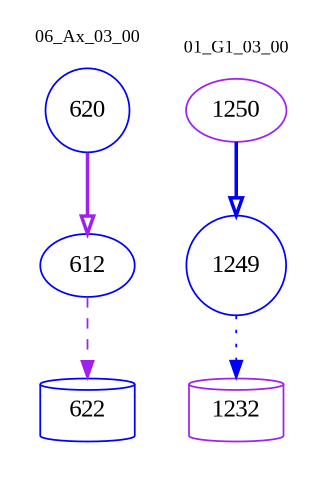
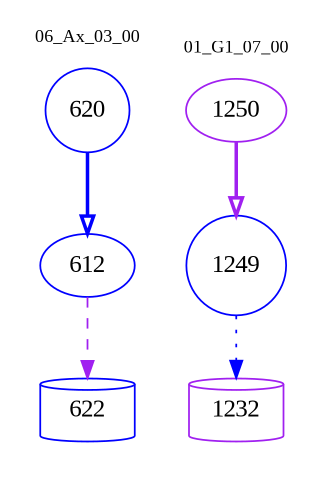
(237, 48) -> (237, 48)
(236, 170) -> (236, 170)
(88, 184) -> (88, 184)
